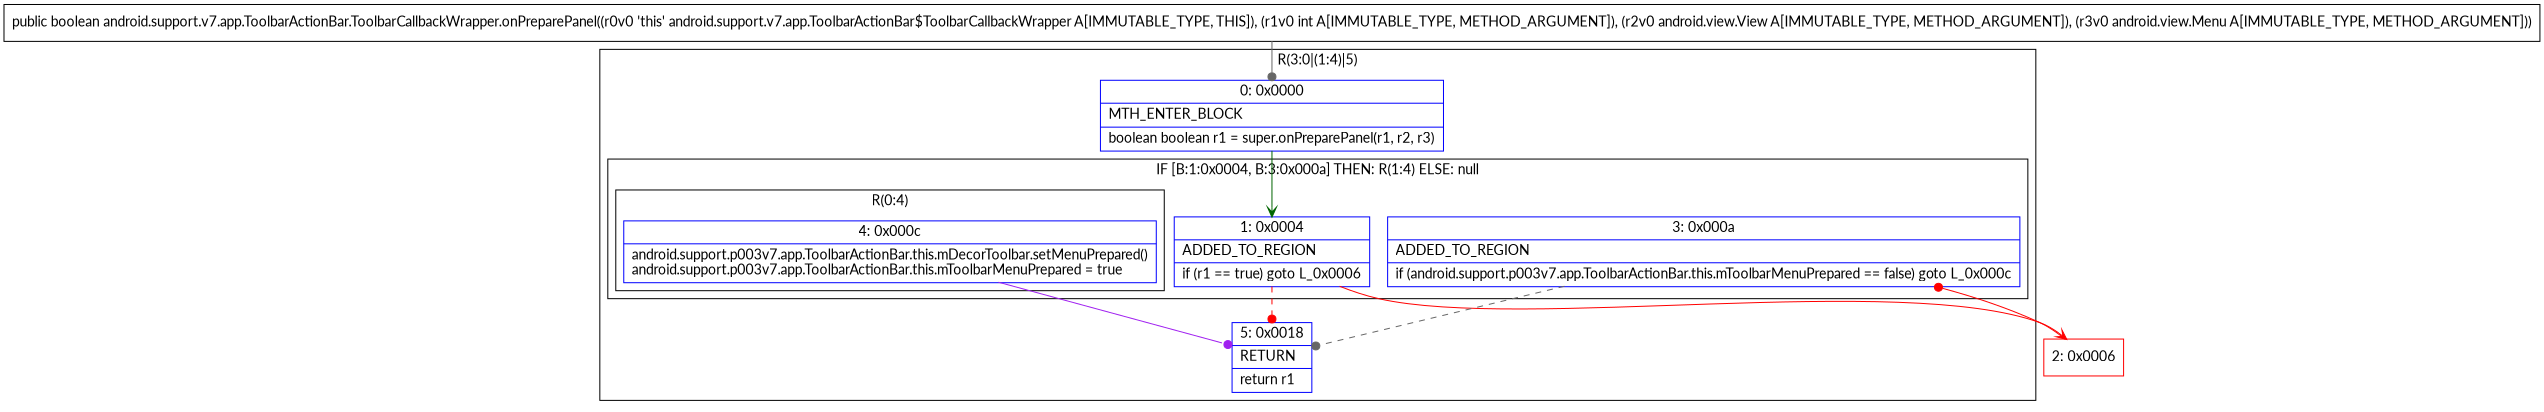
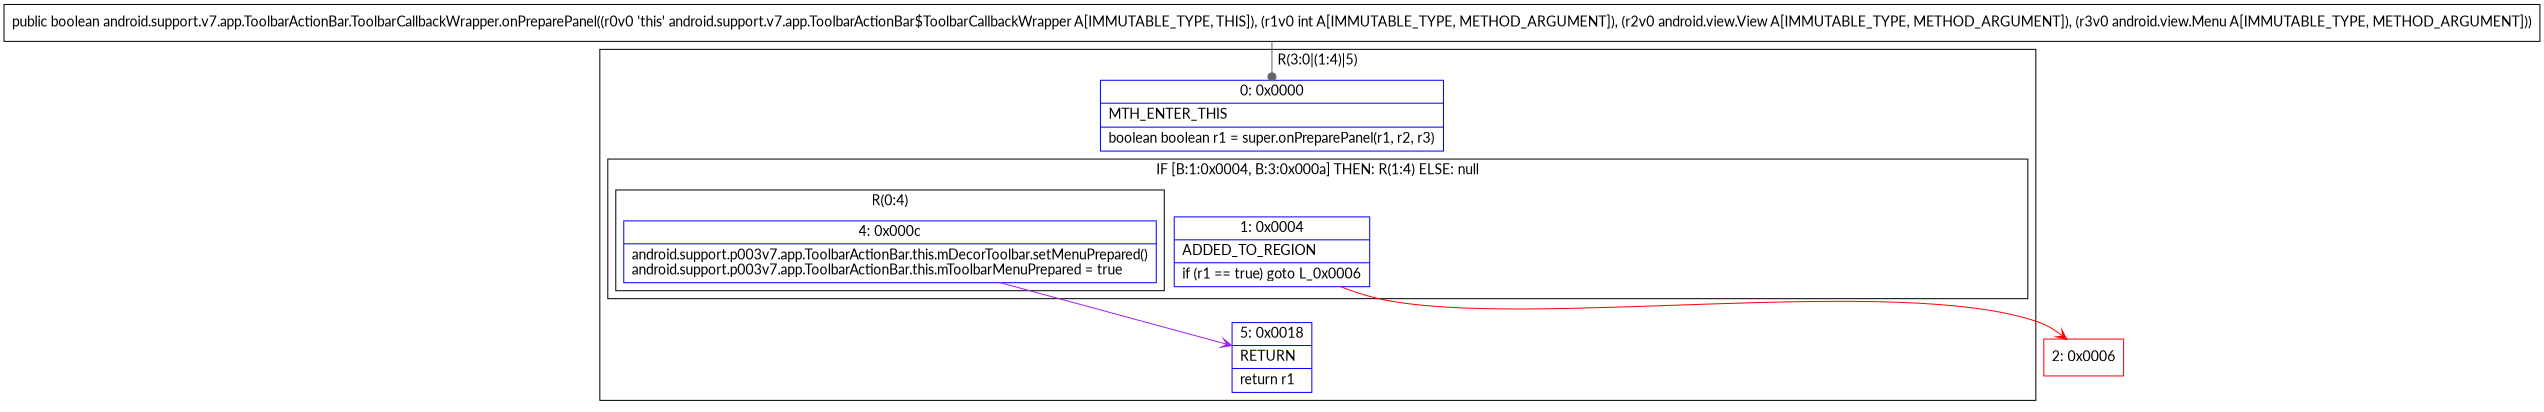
(1176, 115) -> (1168, 115)
(1272, 179) -> none
(1704, 252) -> none
(1272, 305) -> none
(1110, 313) -> (1110, 313)
